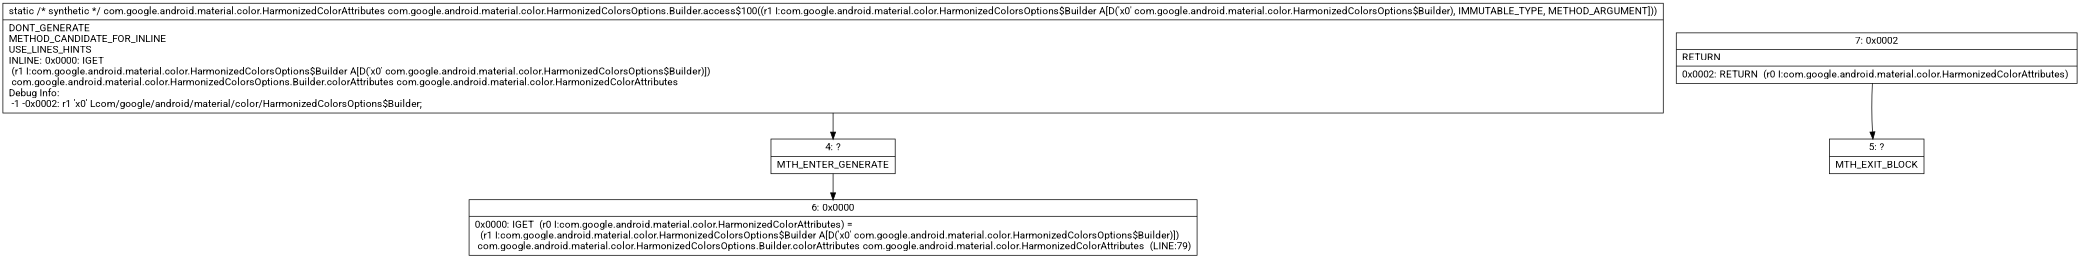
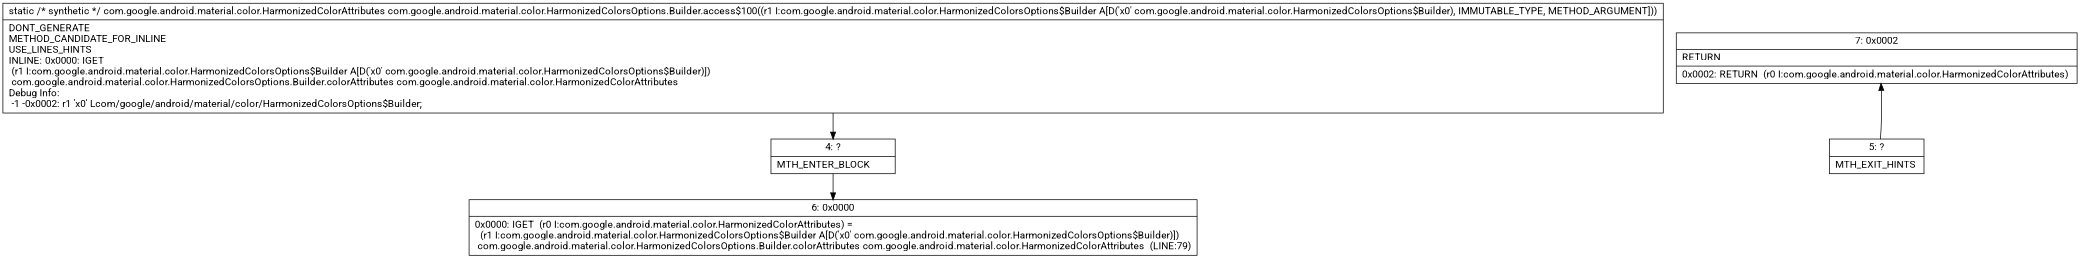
(1872, 108) -> (1881, 115)
(833, 165) -> (824, 165)
(1877, 165) -> (1876, 165)
